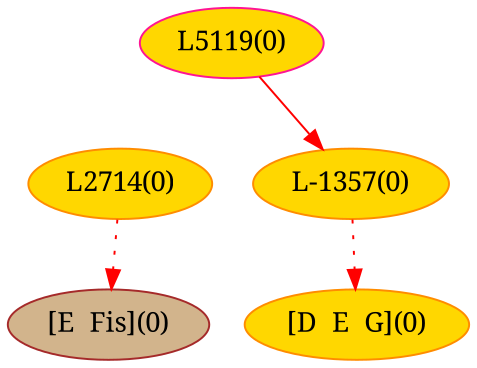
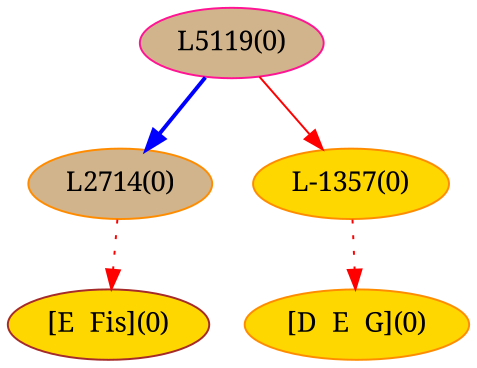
(232, 43) -> (232, 43)
none -> (182, 106)
(120, 184) -> (120, 184)
(109, 325) -> (109, 325)
